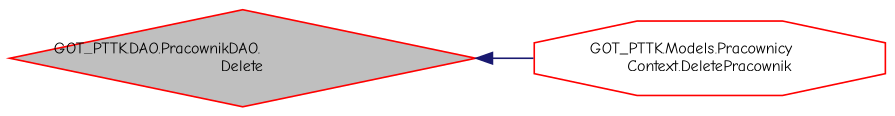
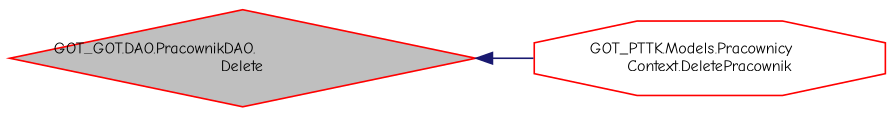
(243, 58) -> (243, 58)
